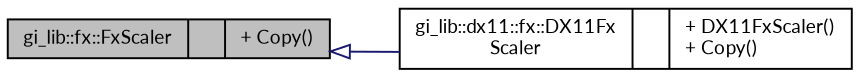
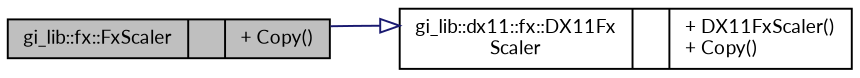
(375, 52) -> (355, 26)
